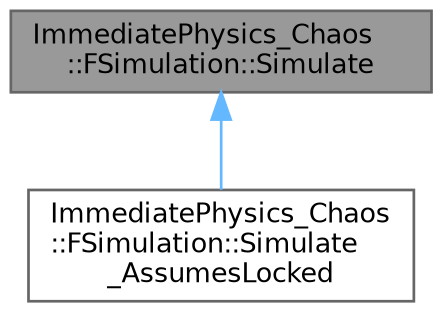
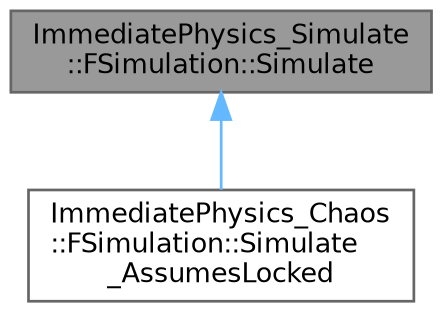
(221, 52) -> (221, 52)
